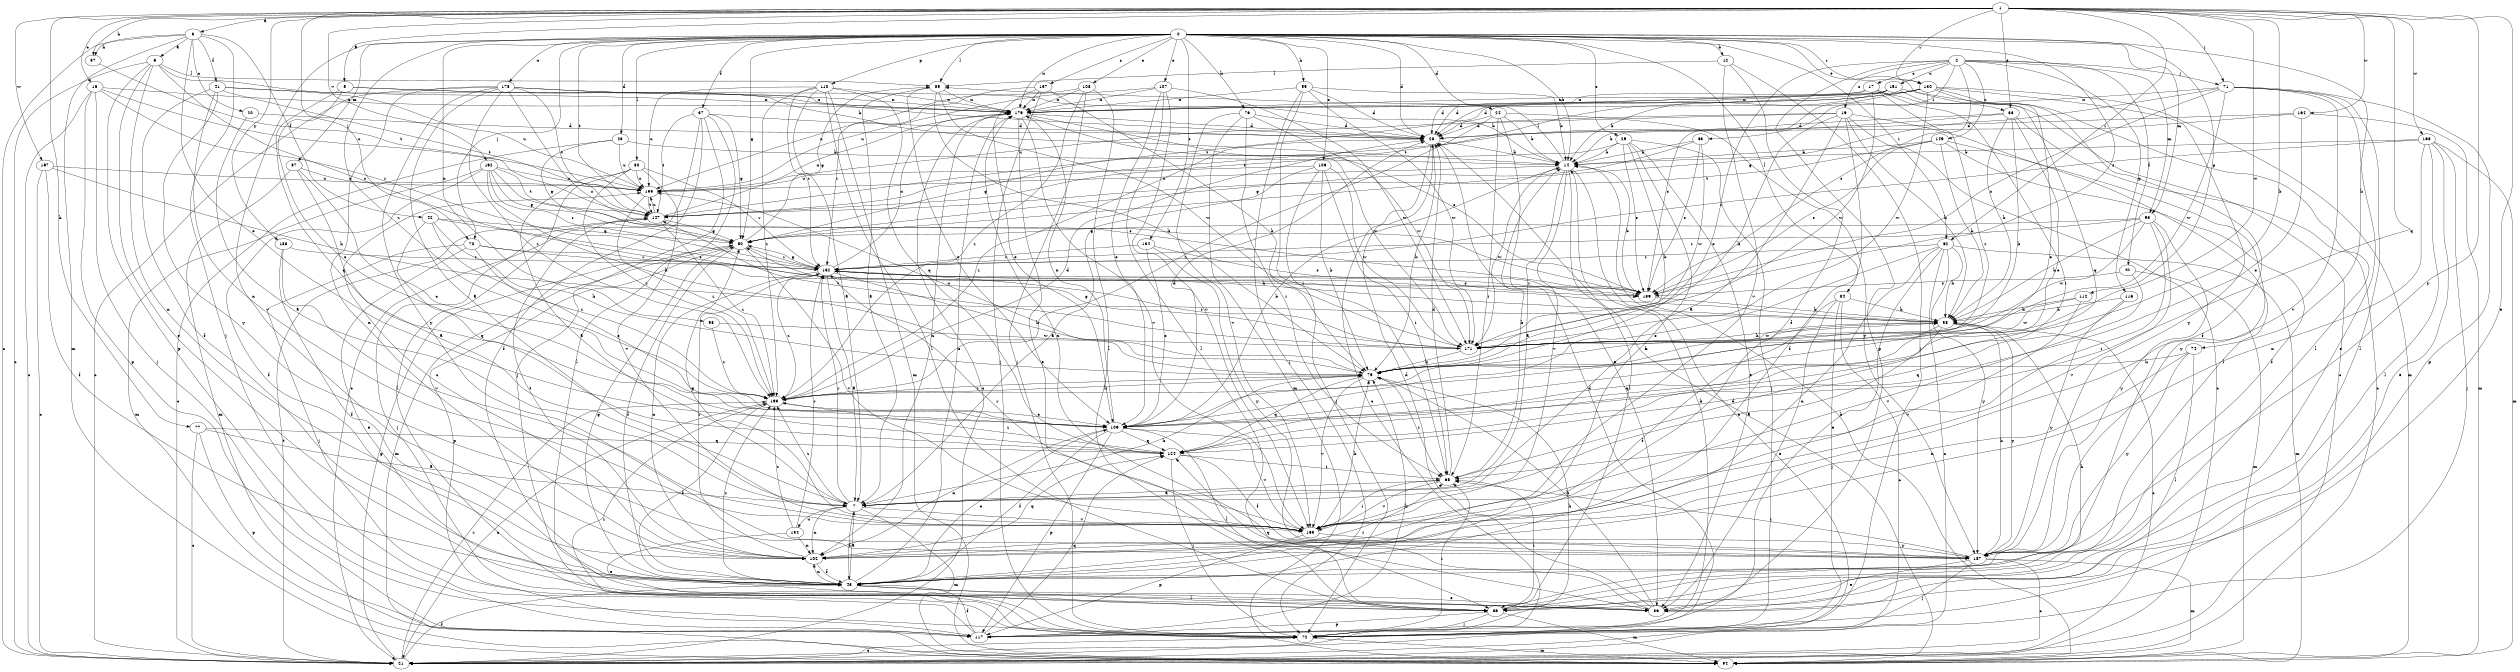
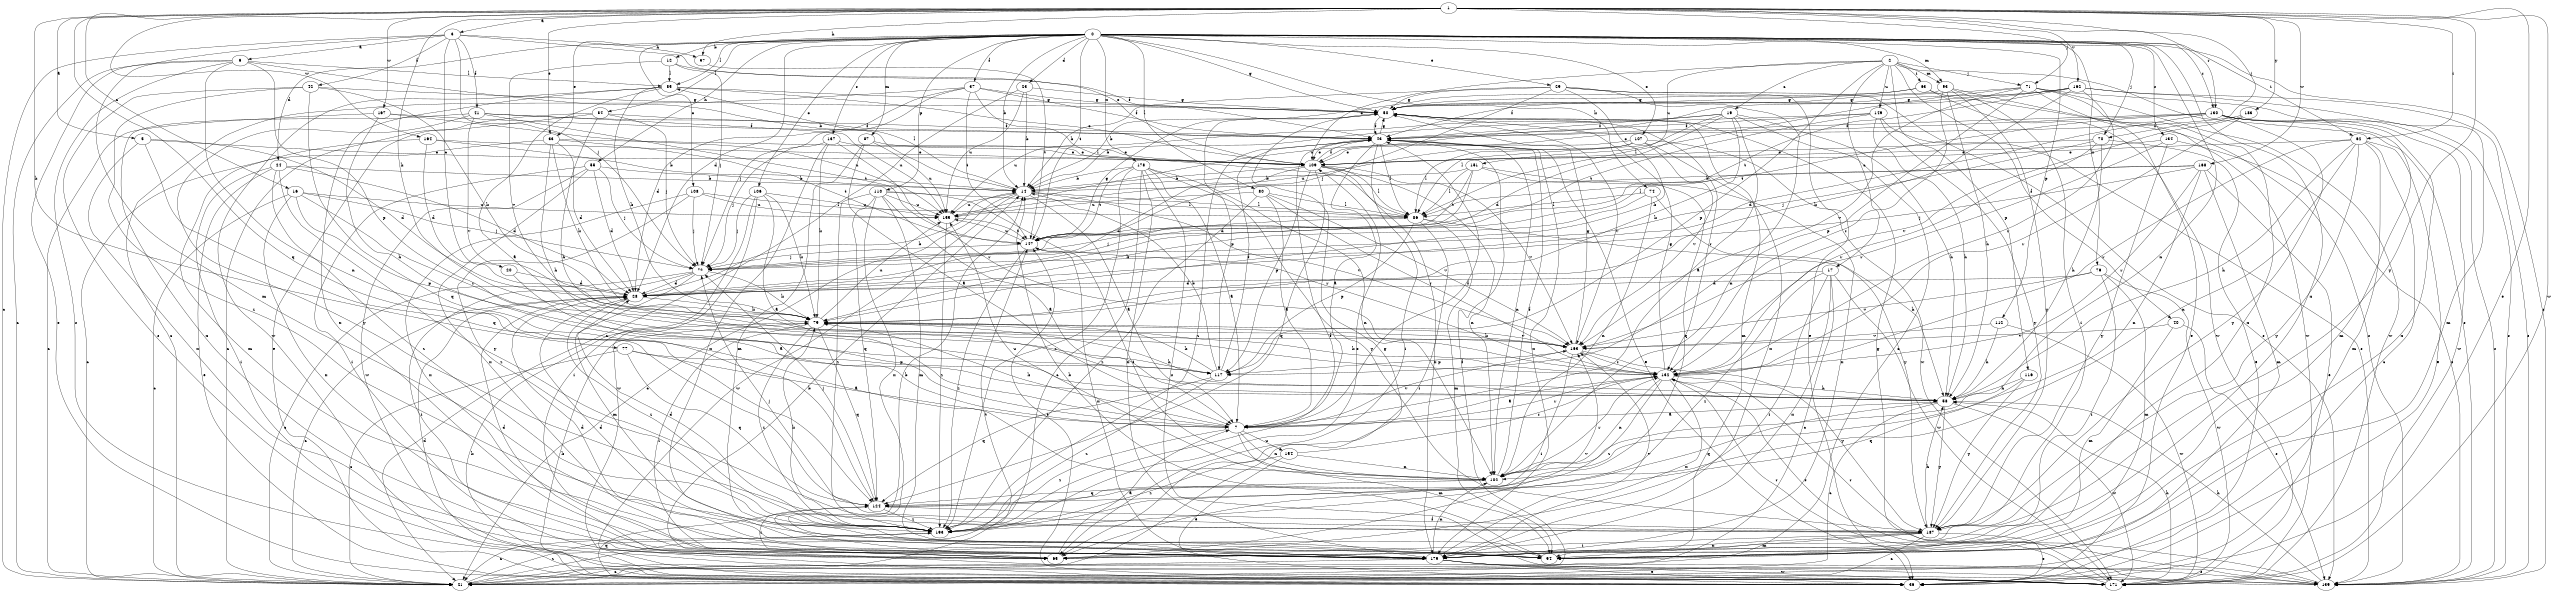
(443, 48) -> none
(821, 140) -> (1009, 101)
(711, 323) -> none
(1803, 455) -> none
